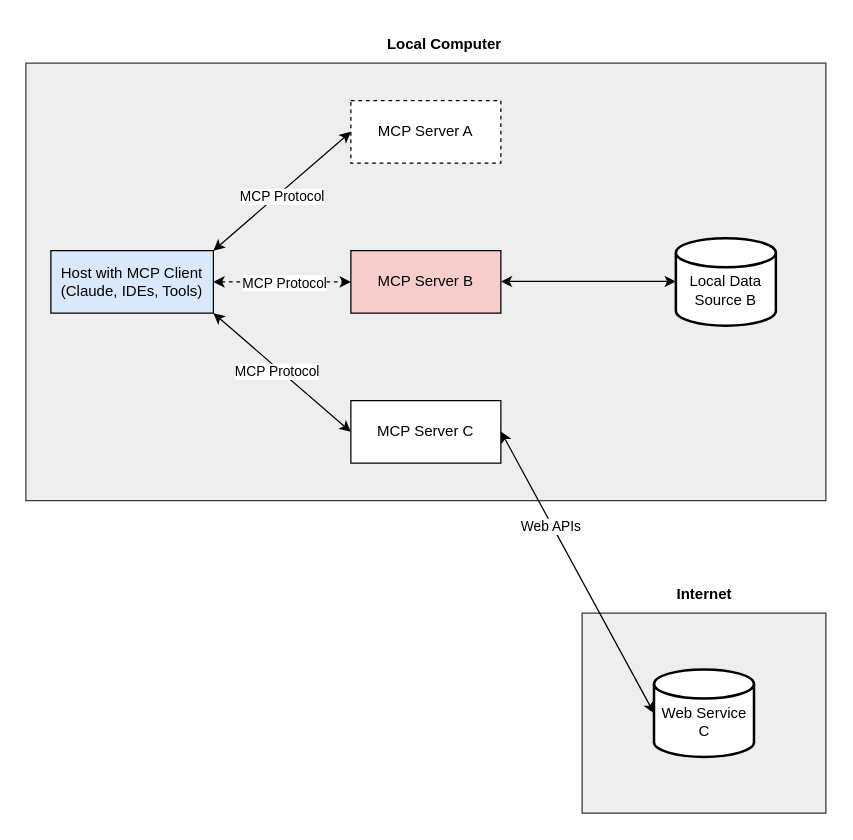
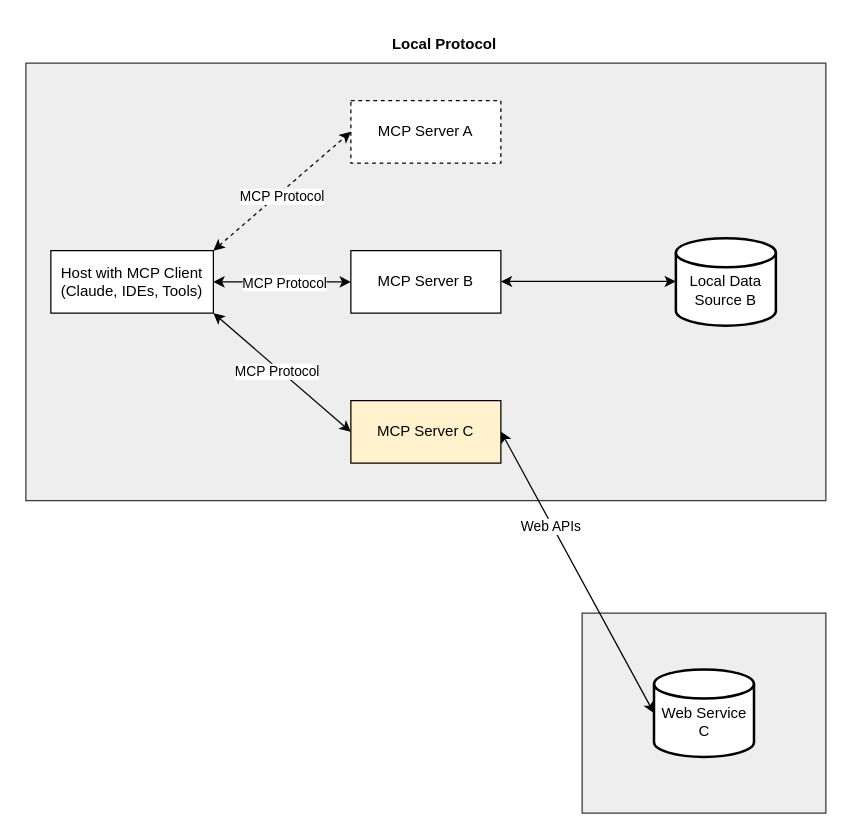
(444, 44) -> (444, 44)
(313, 164) -> (313, 164)
(132, 282) -> (132, 282)
(233, 282) -> (233, 282)
(426, 282) -> (426, 282)
(426, 432) -> (426, 432)
(704, 594) -> none
